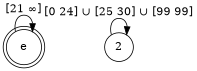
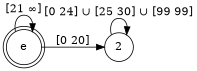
none -> (69, 47)
